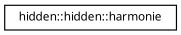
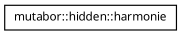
(91, 18) -> (91, 18)
